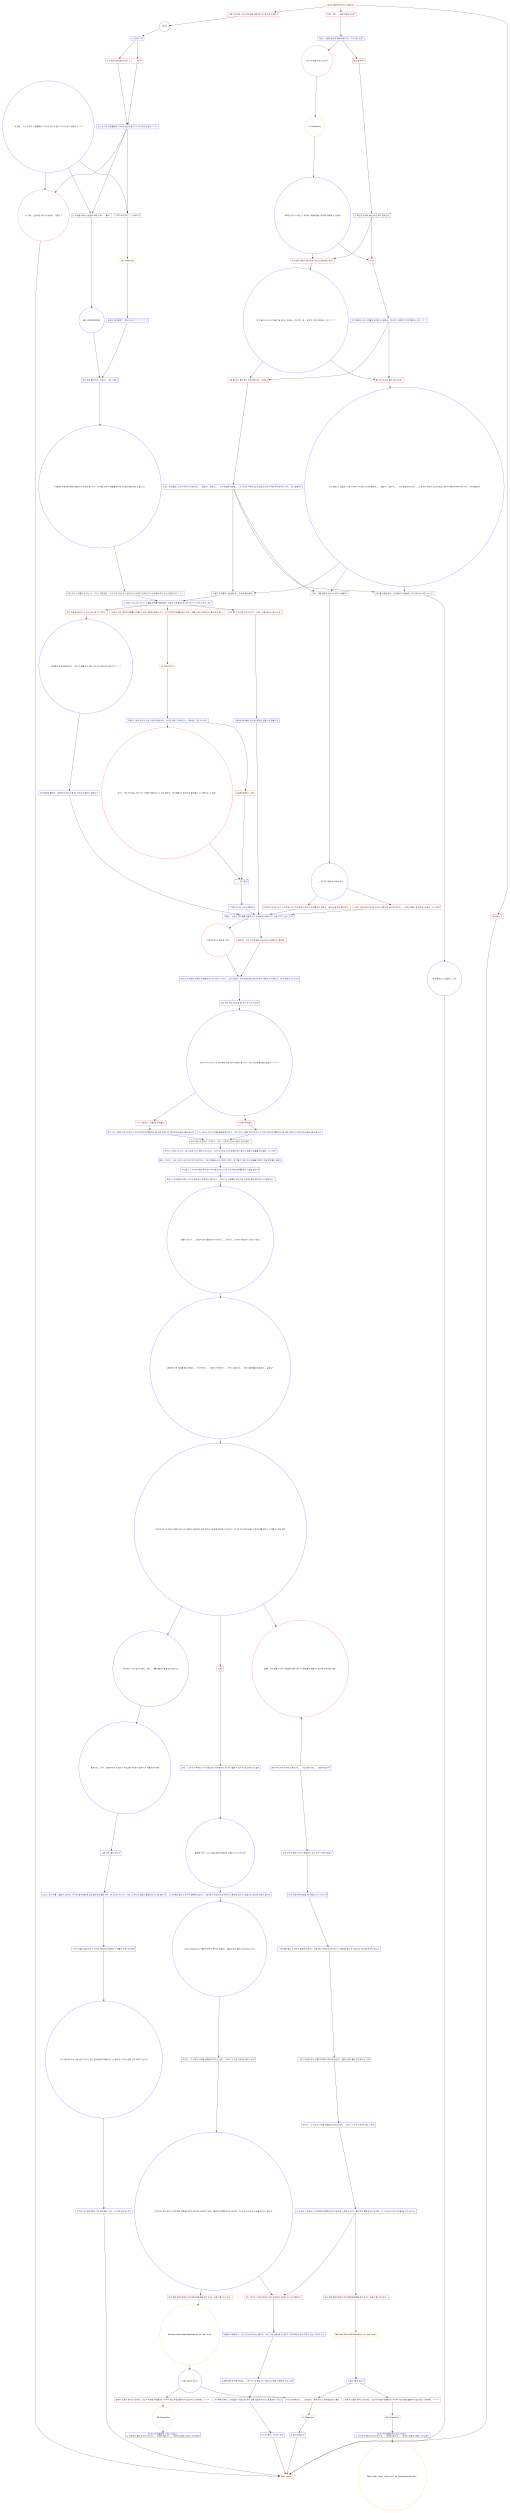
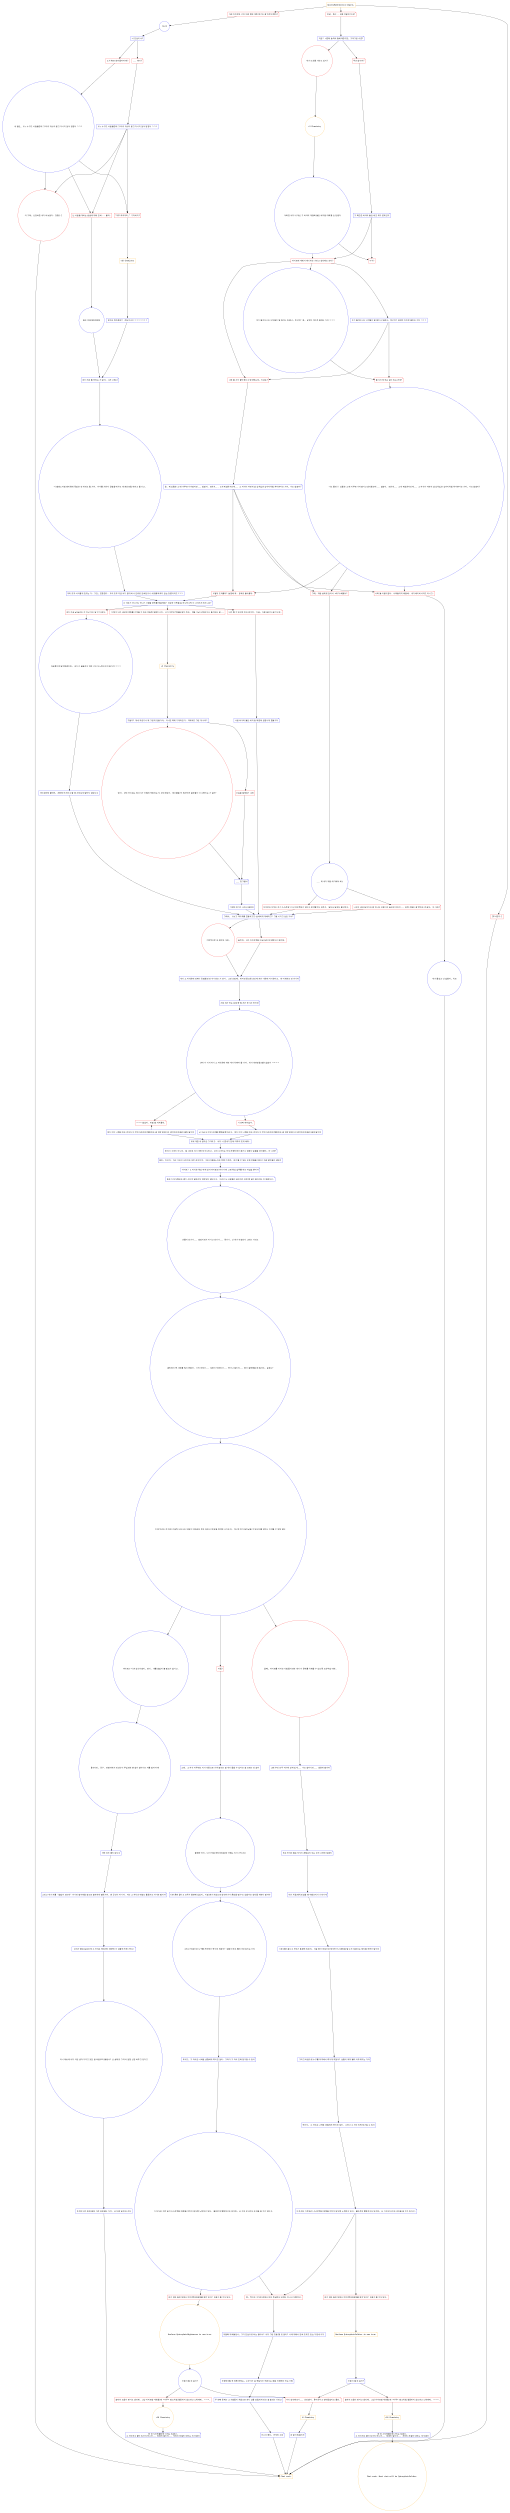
(122, 93) -> (98, 78)
(380, 290) -> (366, 282)
(257, 369) -> (225, 297)
(150, 1127) -> (152, 1128)
(220, 1240) -> (220, 1240)
(301, 1742) -> (300, 1741)
(104, 1949) -> (104, 1949)
